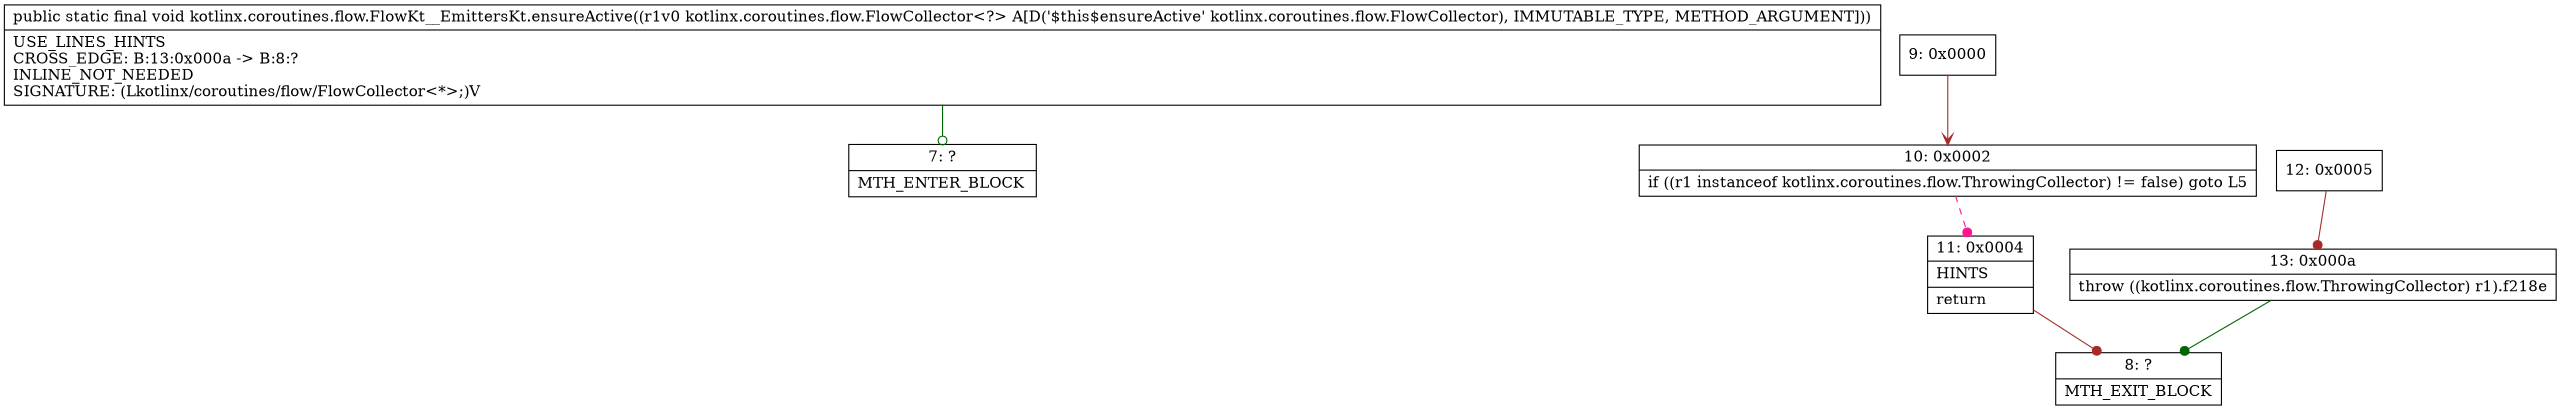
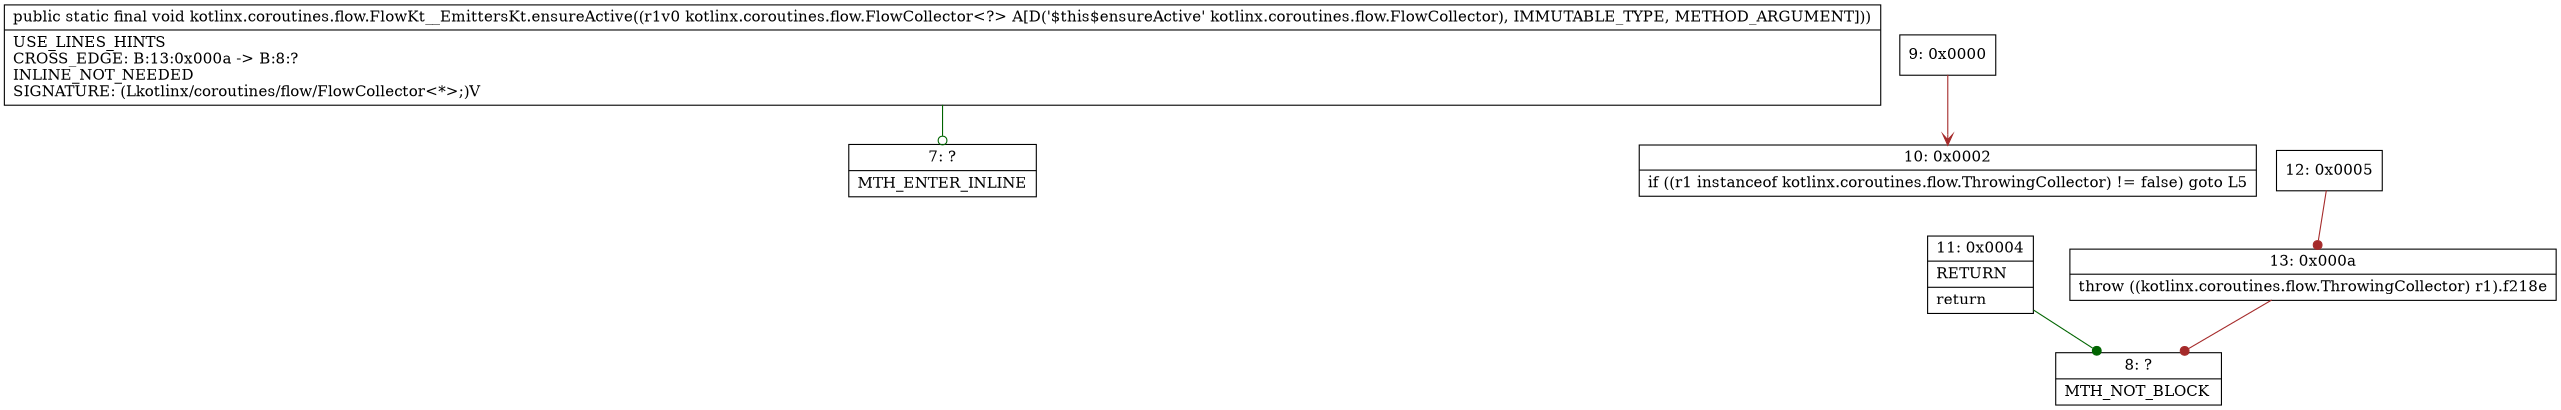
(941, 183) -> (943, 183)
(1961, 212) -> none
(1963, 274) -> (1972, 274)
(2230, 324) -> (2230, 324)
(2063, 329) -> (2063, 329)
(2139, 391) -> (2137, 391)
